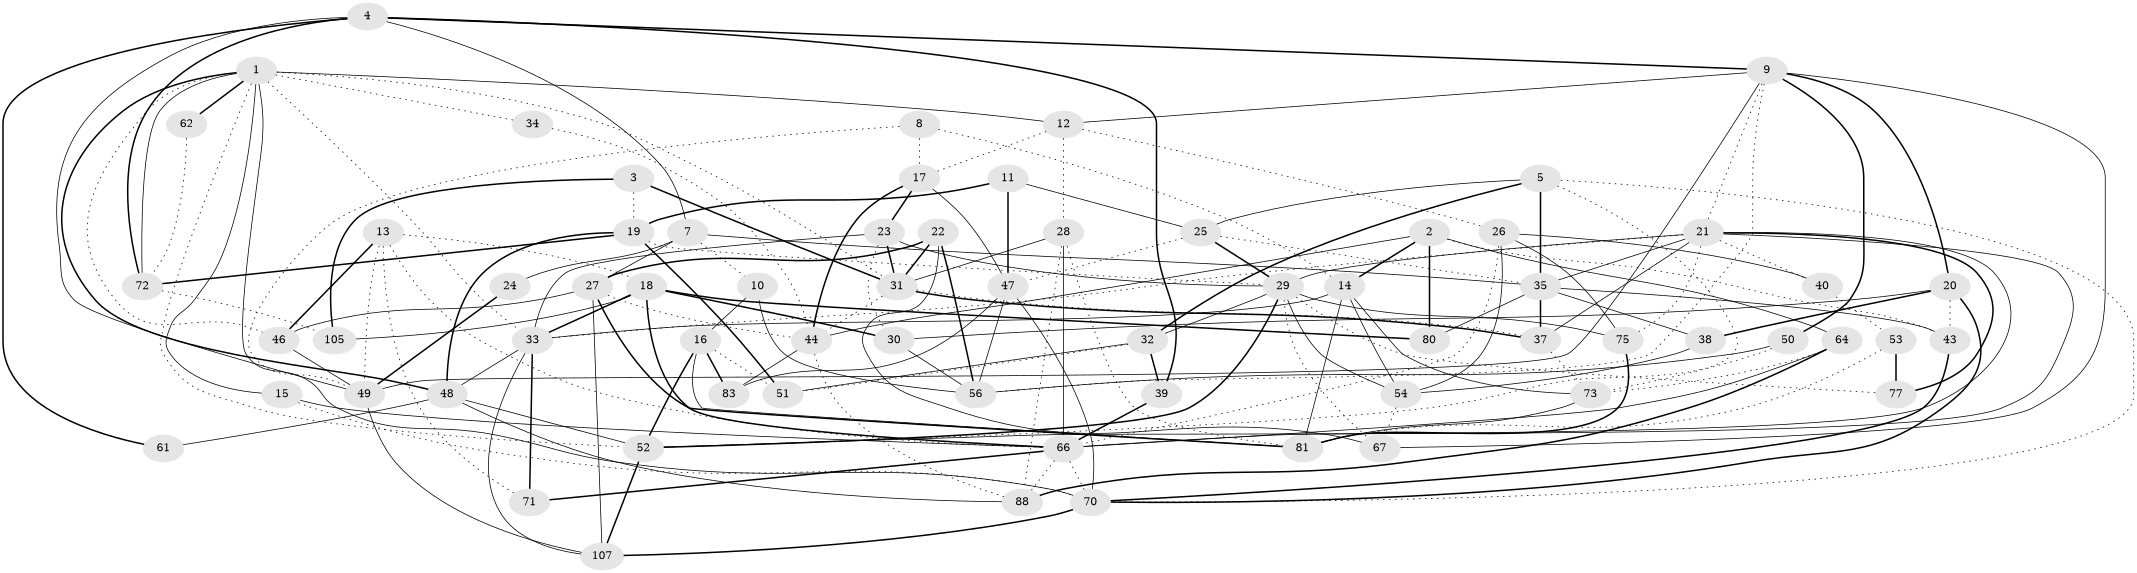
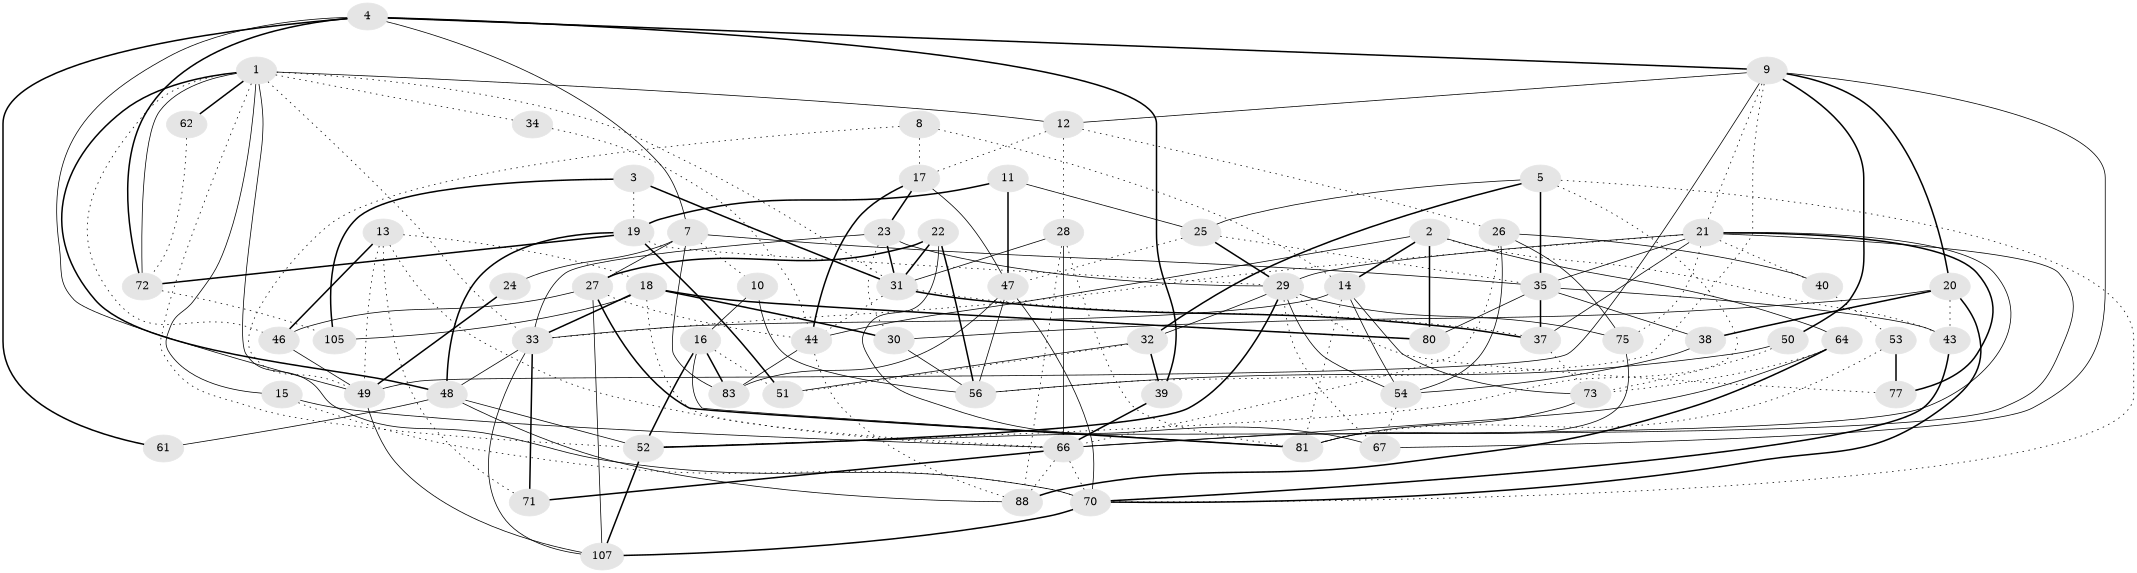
none -> (674, 321)
(1325, 364) -> (1325, 364)
(806, 430) -> (806, 430)
(1500, 433) -> (1500, 433)
